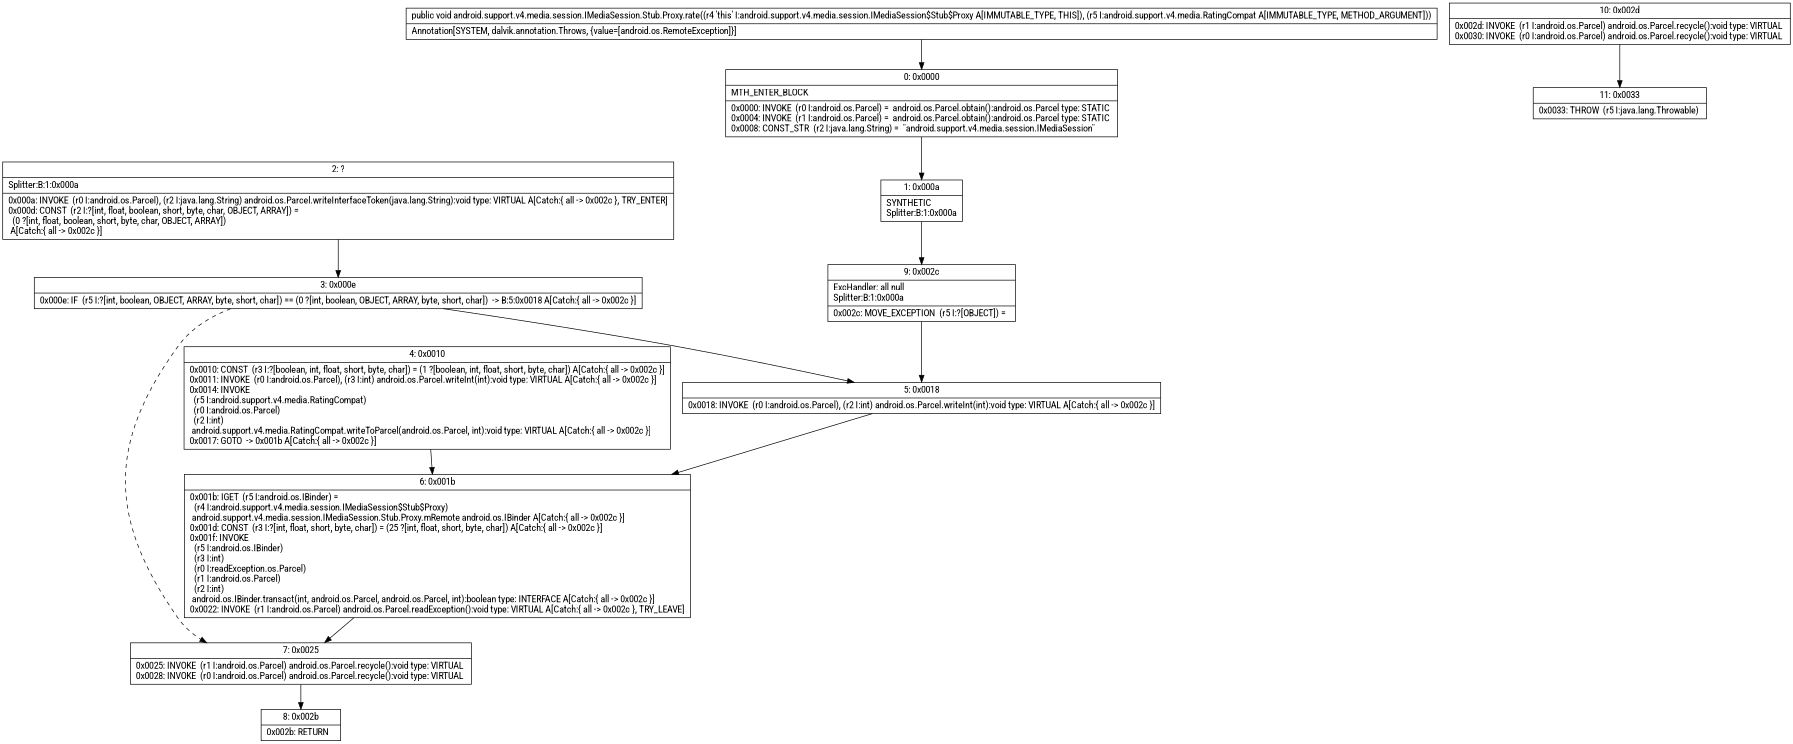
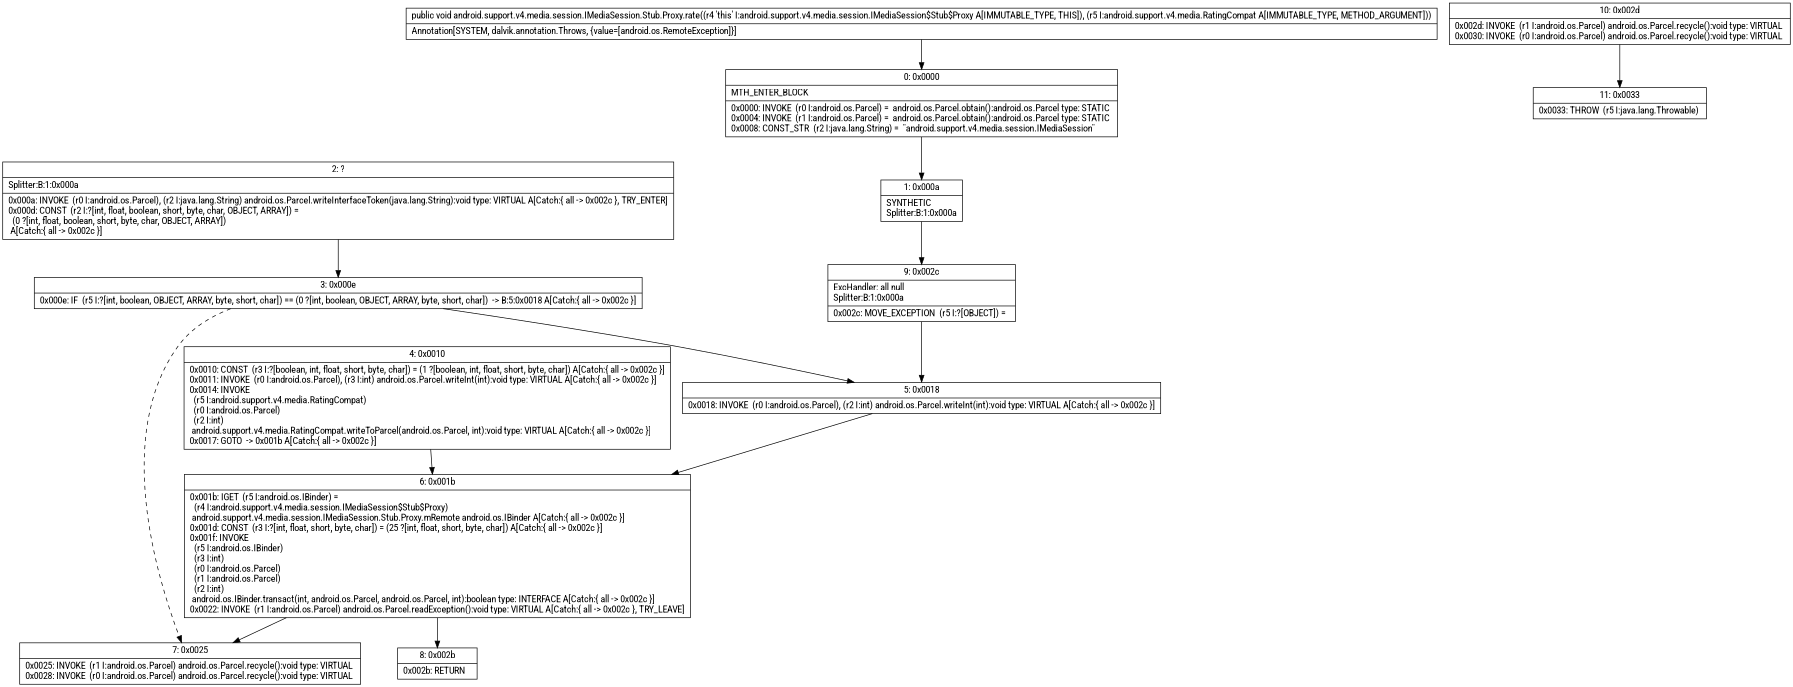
(248, 569) -> (235, 569)
(301, 694) -> (437, 629)
